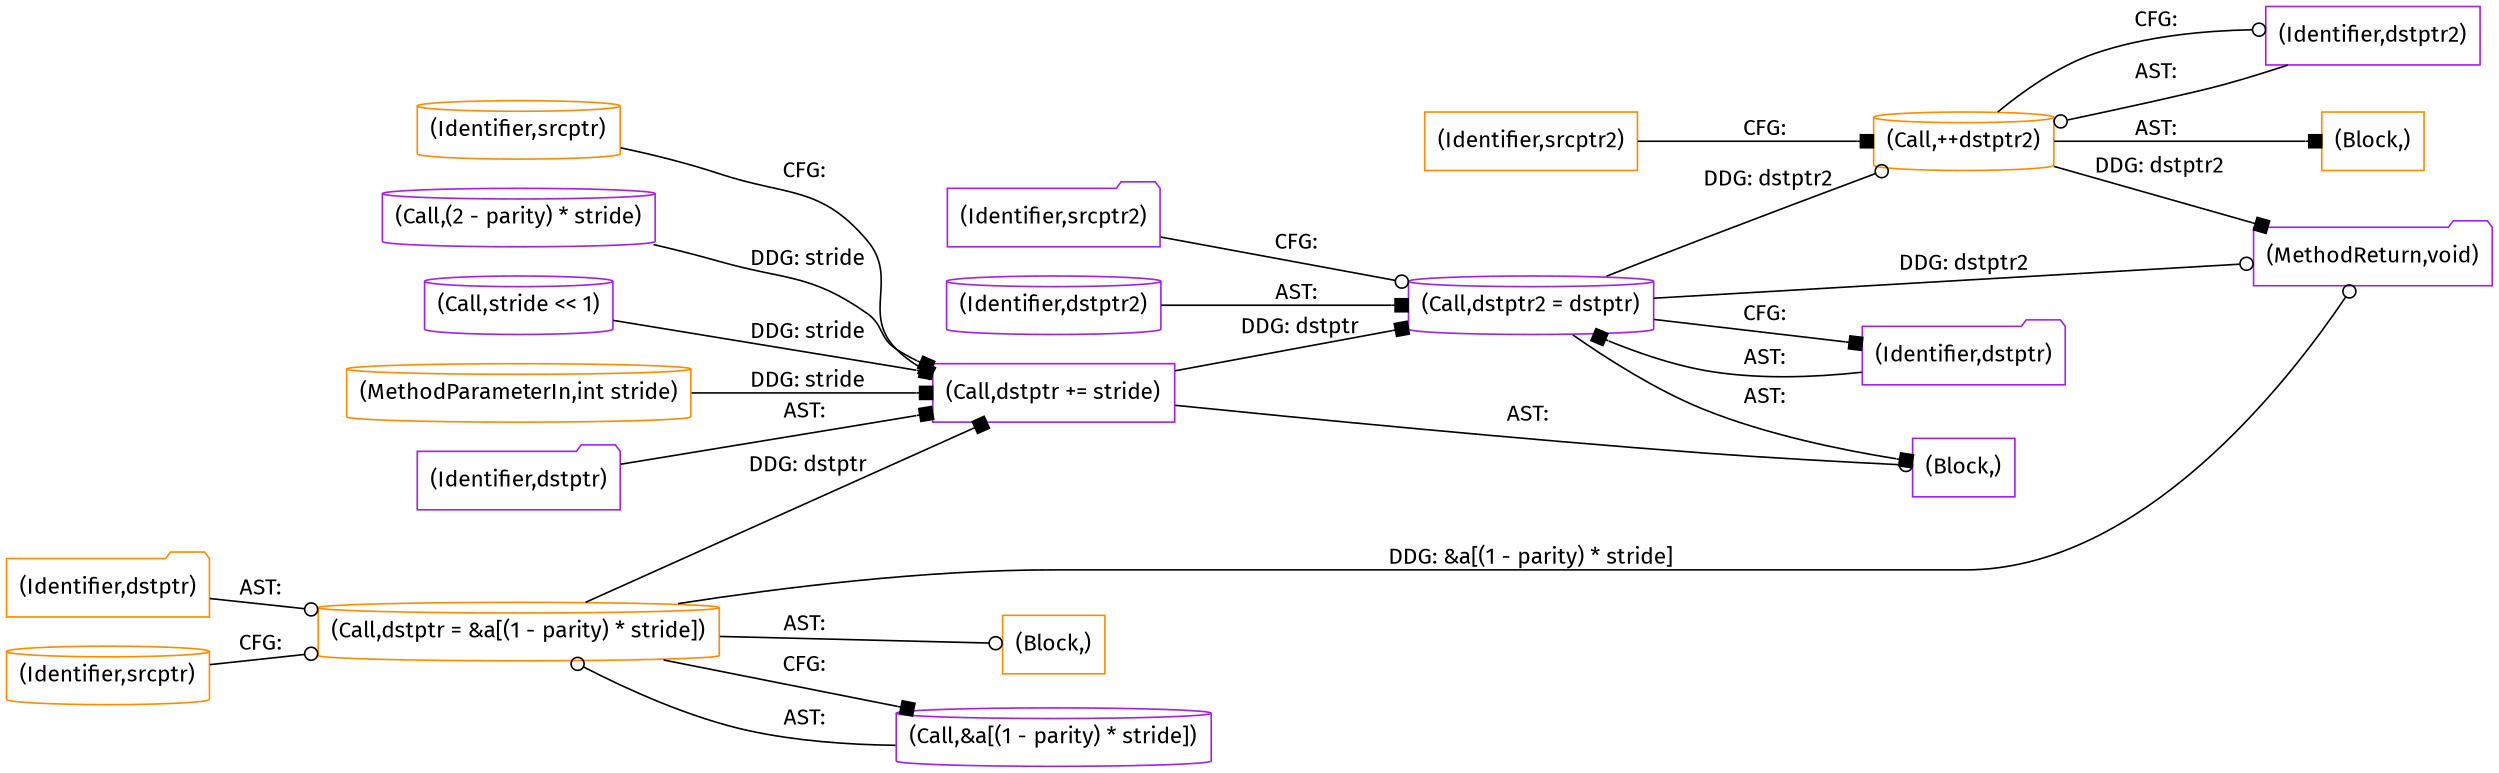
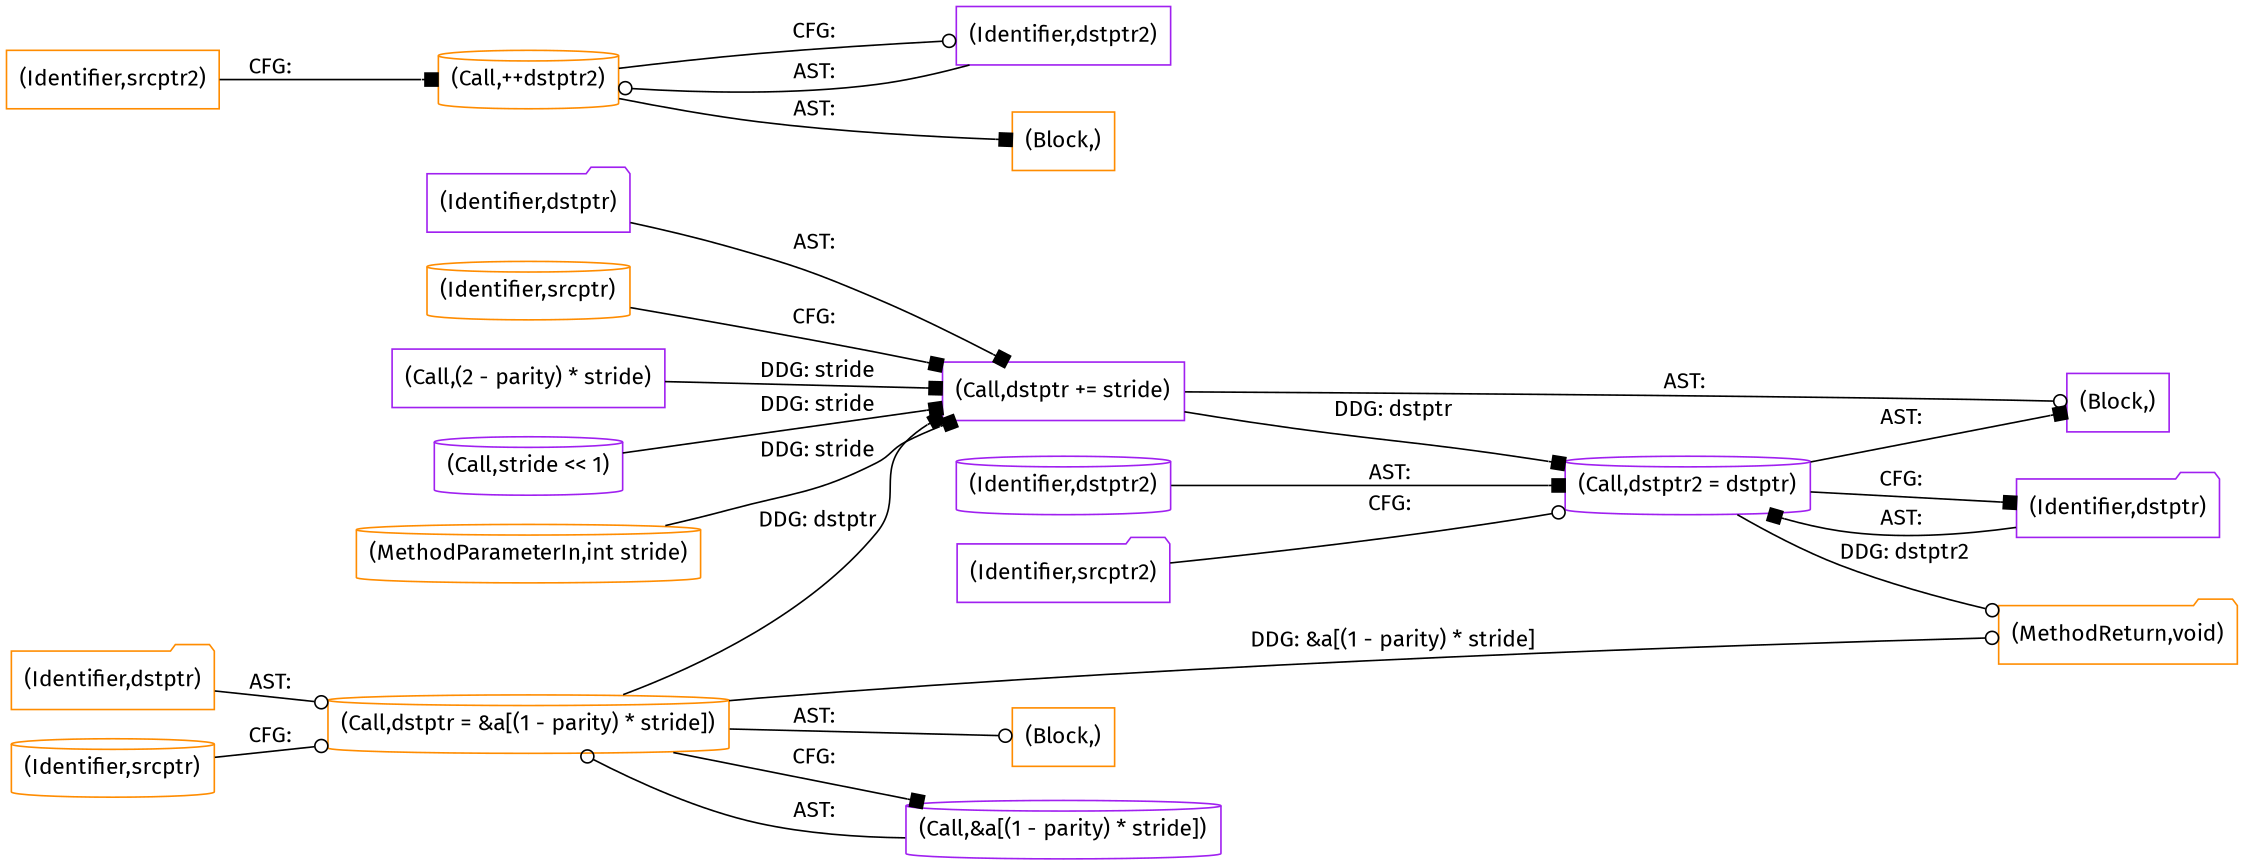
(2153, 195) -> none
(519, 218) -> (528, 378)
(1741, 224) -> none
(2373, 257) -> (2118, 635)
